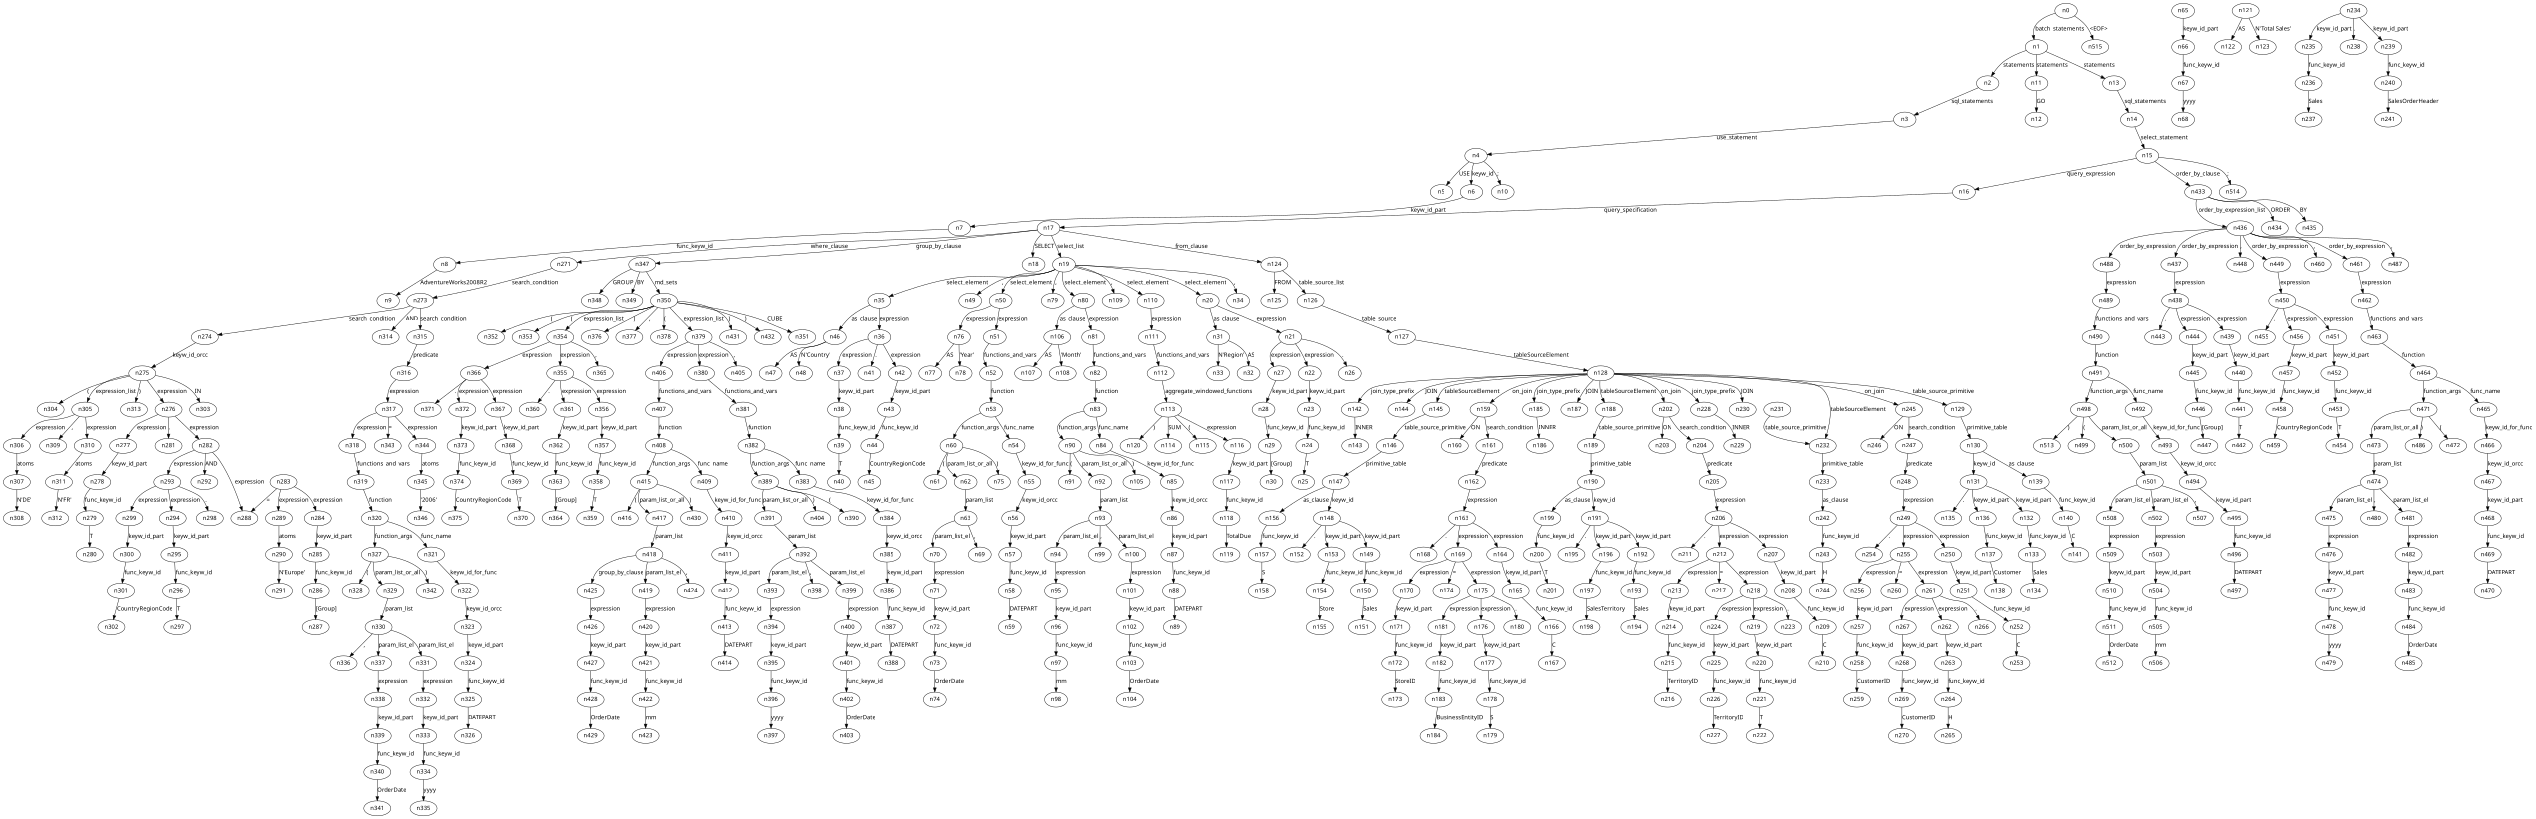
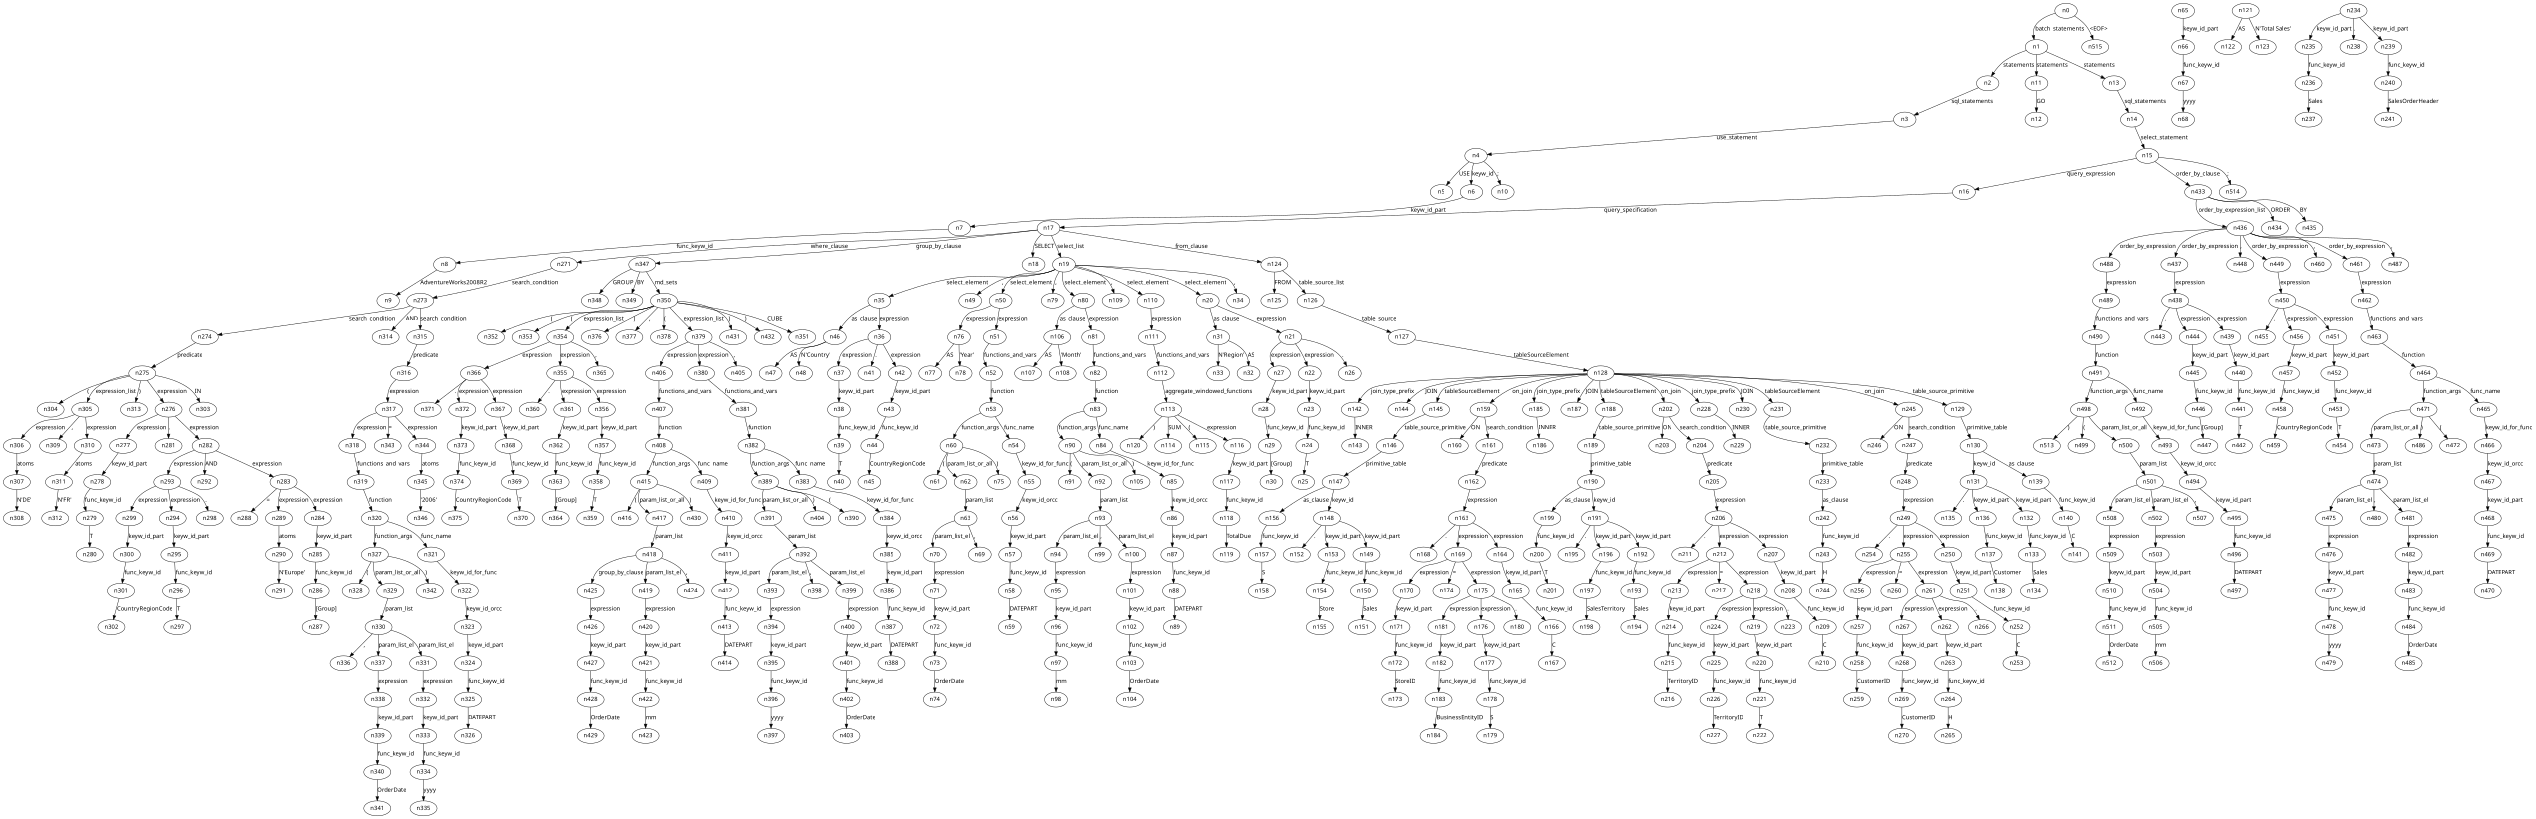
(190, 355) -> (190, 355)
(1743, 376) -> (1714, 380)
(229, 478) -> (243, 463)
